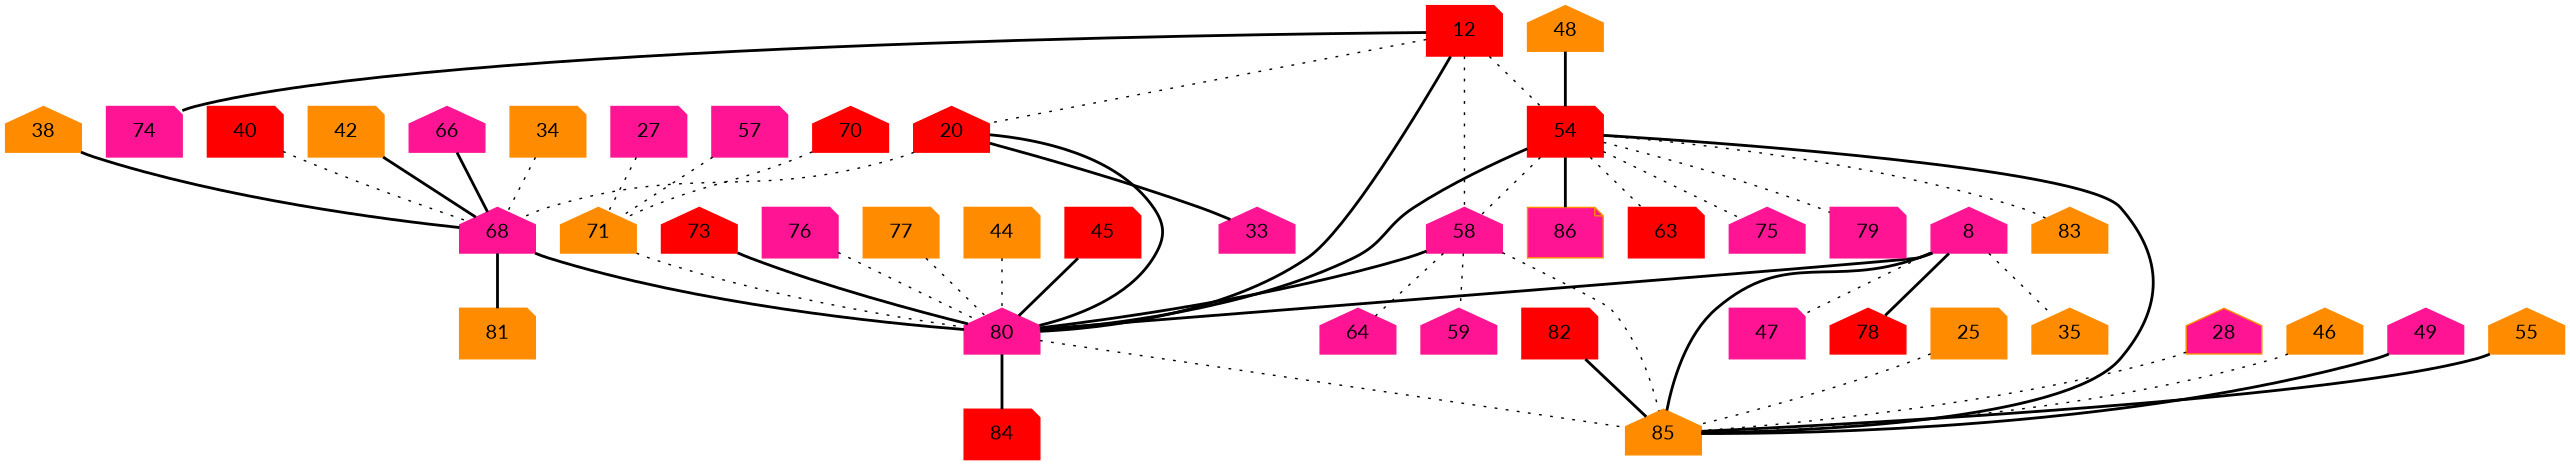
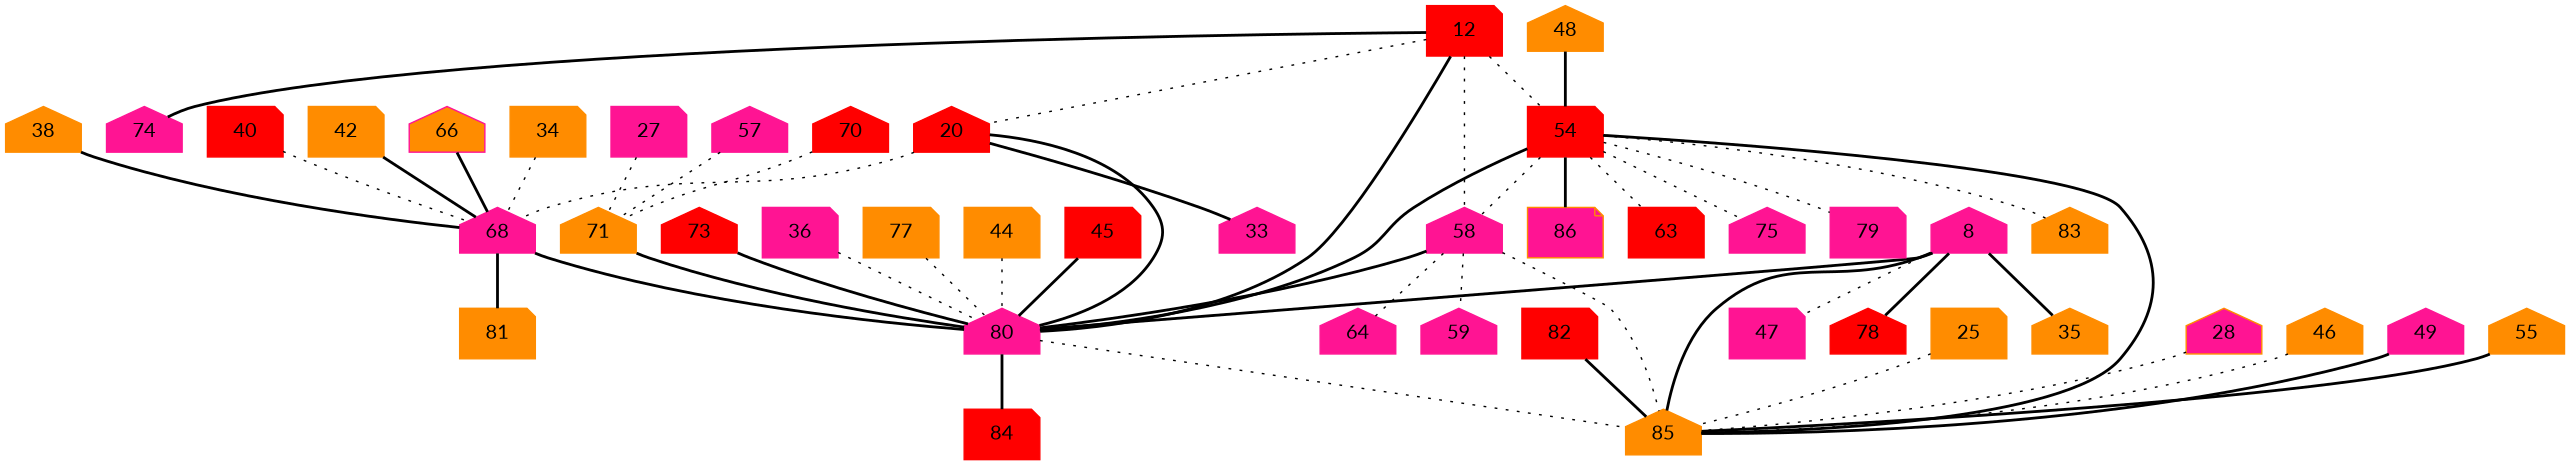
(144, 132) -> (144, 132)
(447, 132) -> (447, 132)
(750, 132) -> (750, 132)
(800, 233) -> (800, 233)
(2021, 284) -> (2021, 284)
(799, 298) -> (799, 298)
